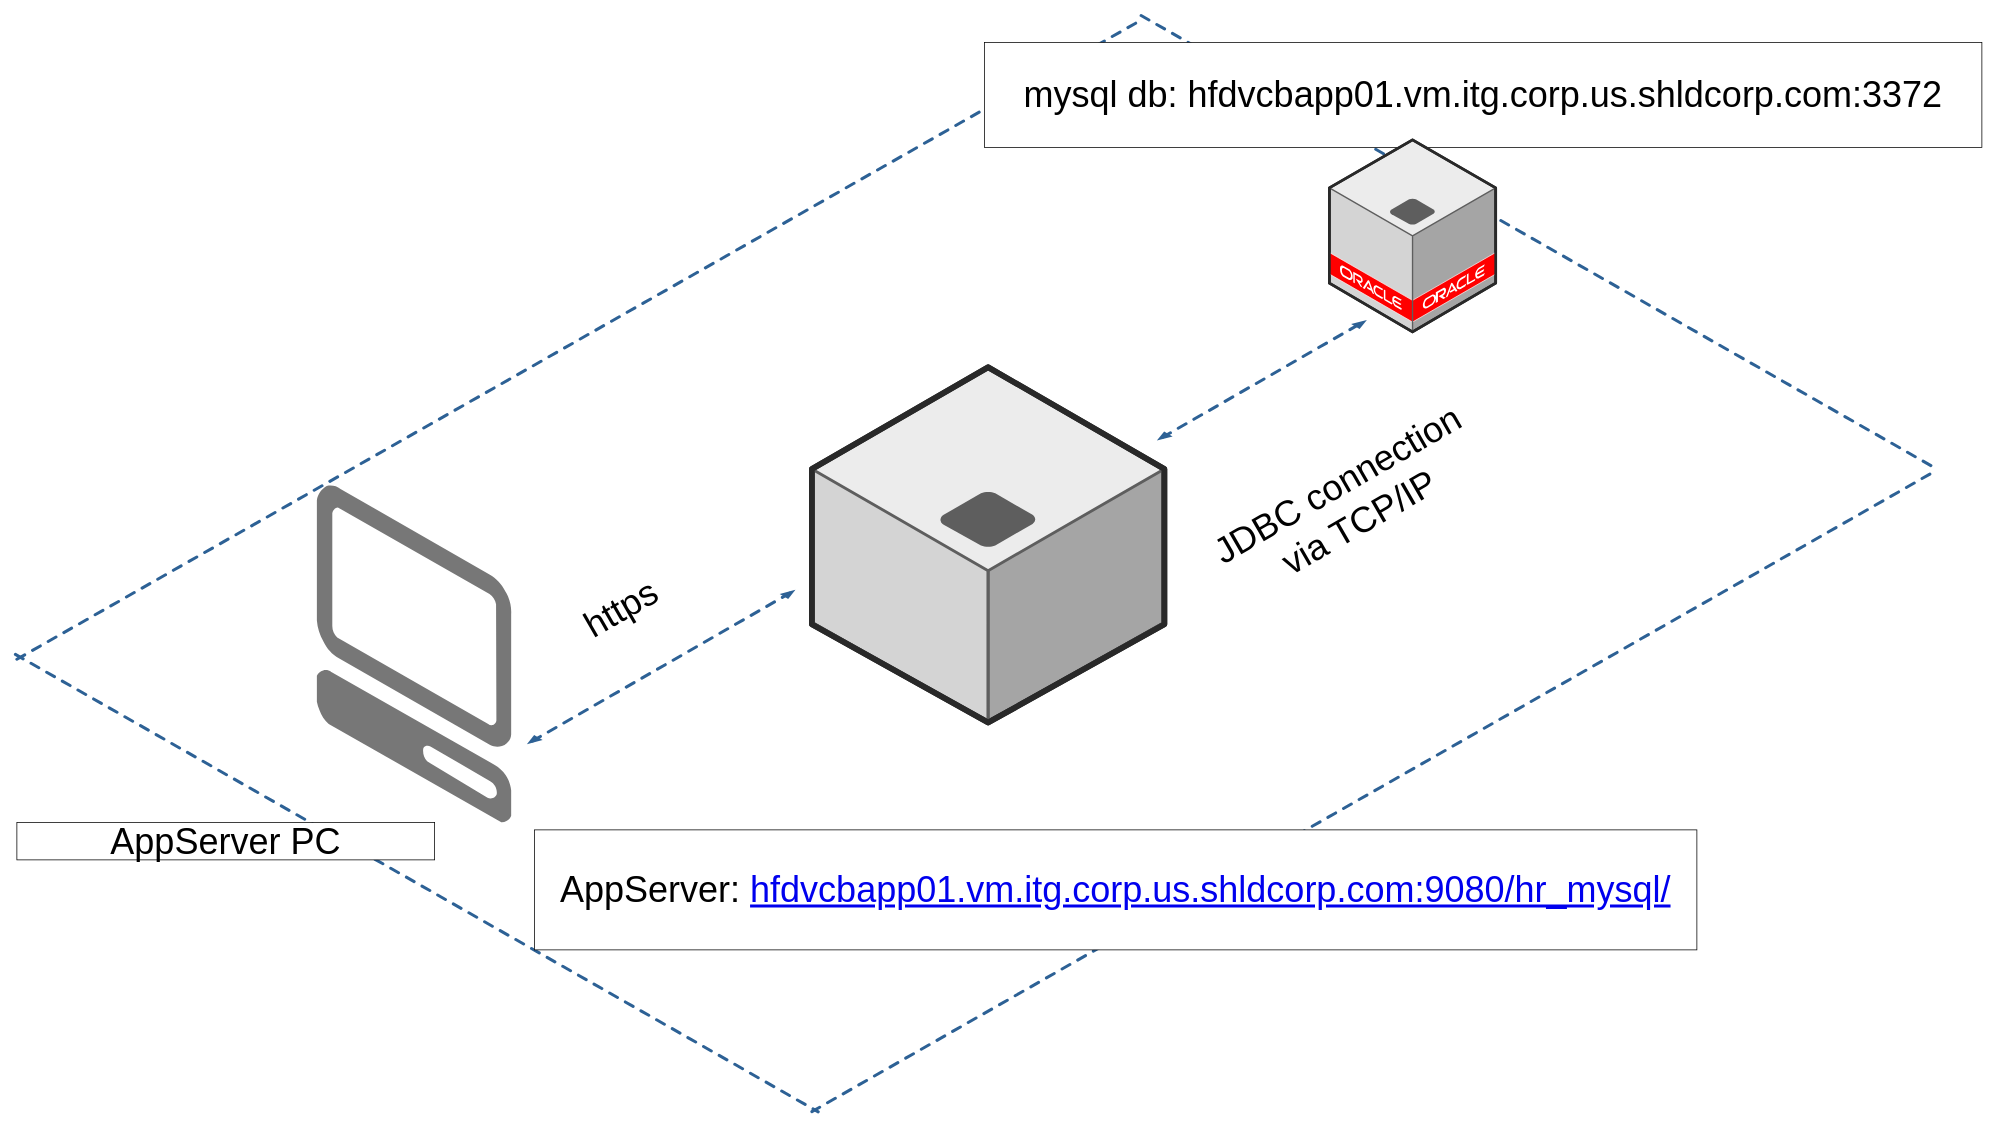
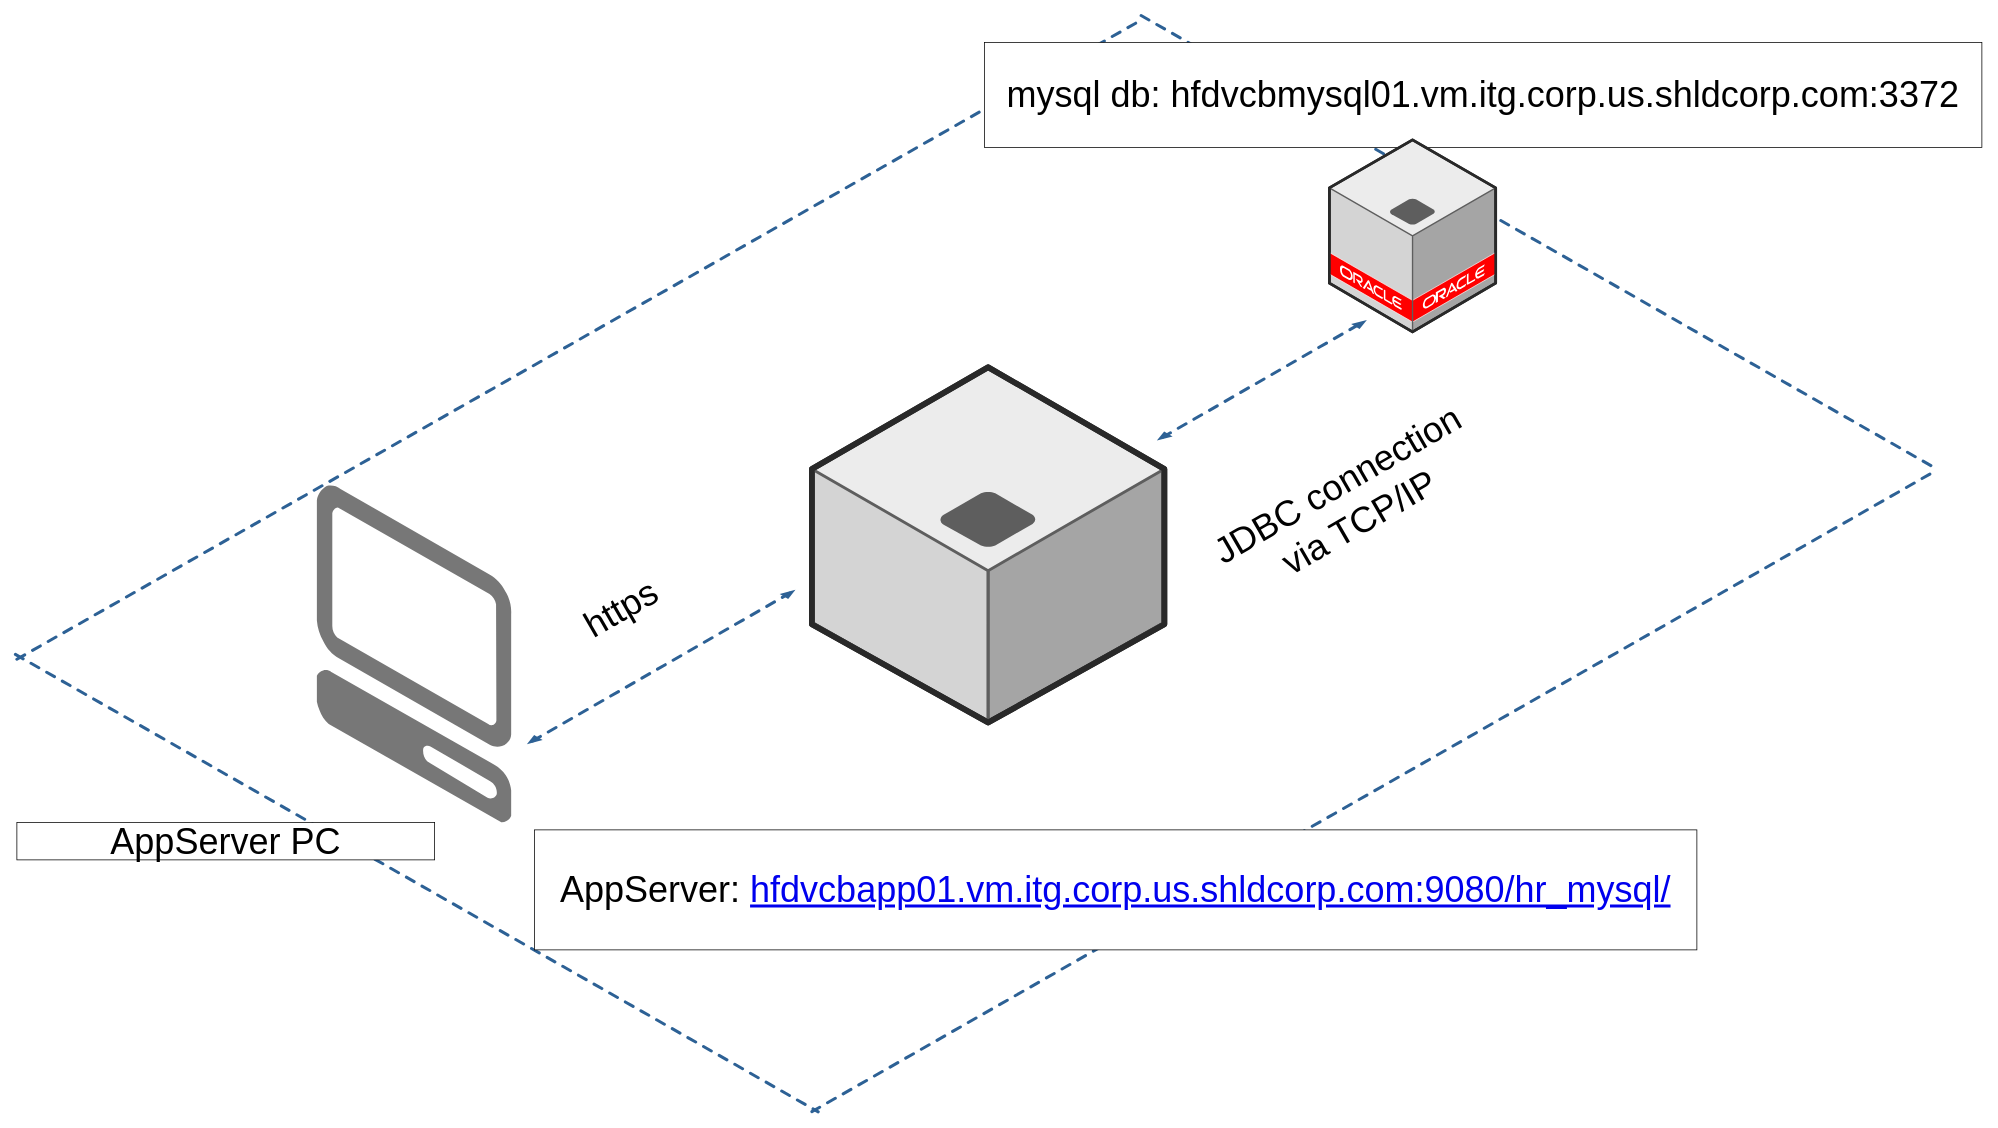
(1483, 95) -> (1483, 95)
